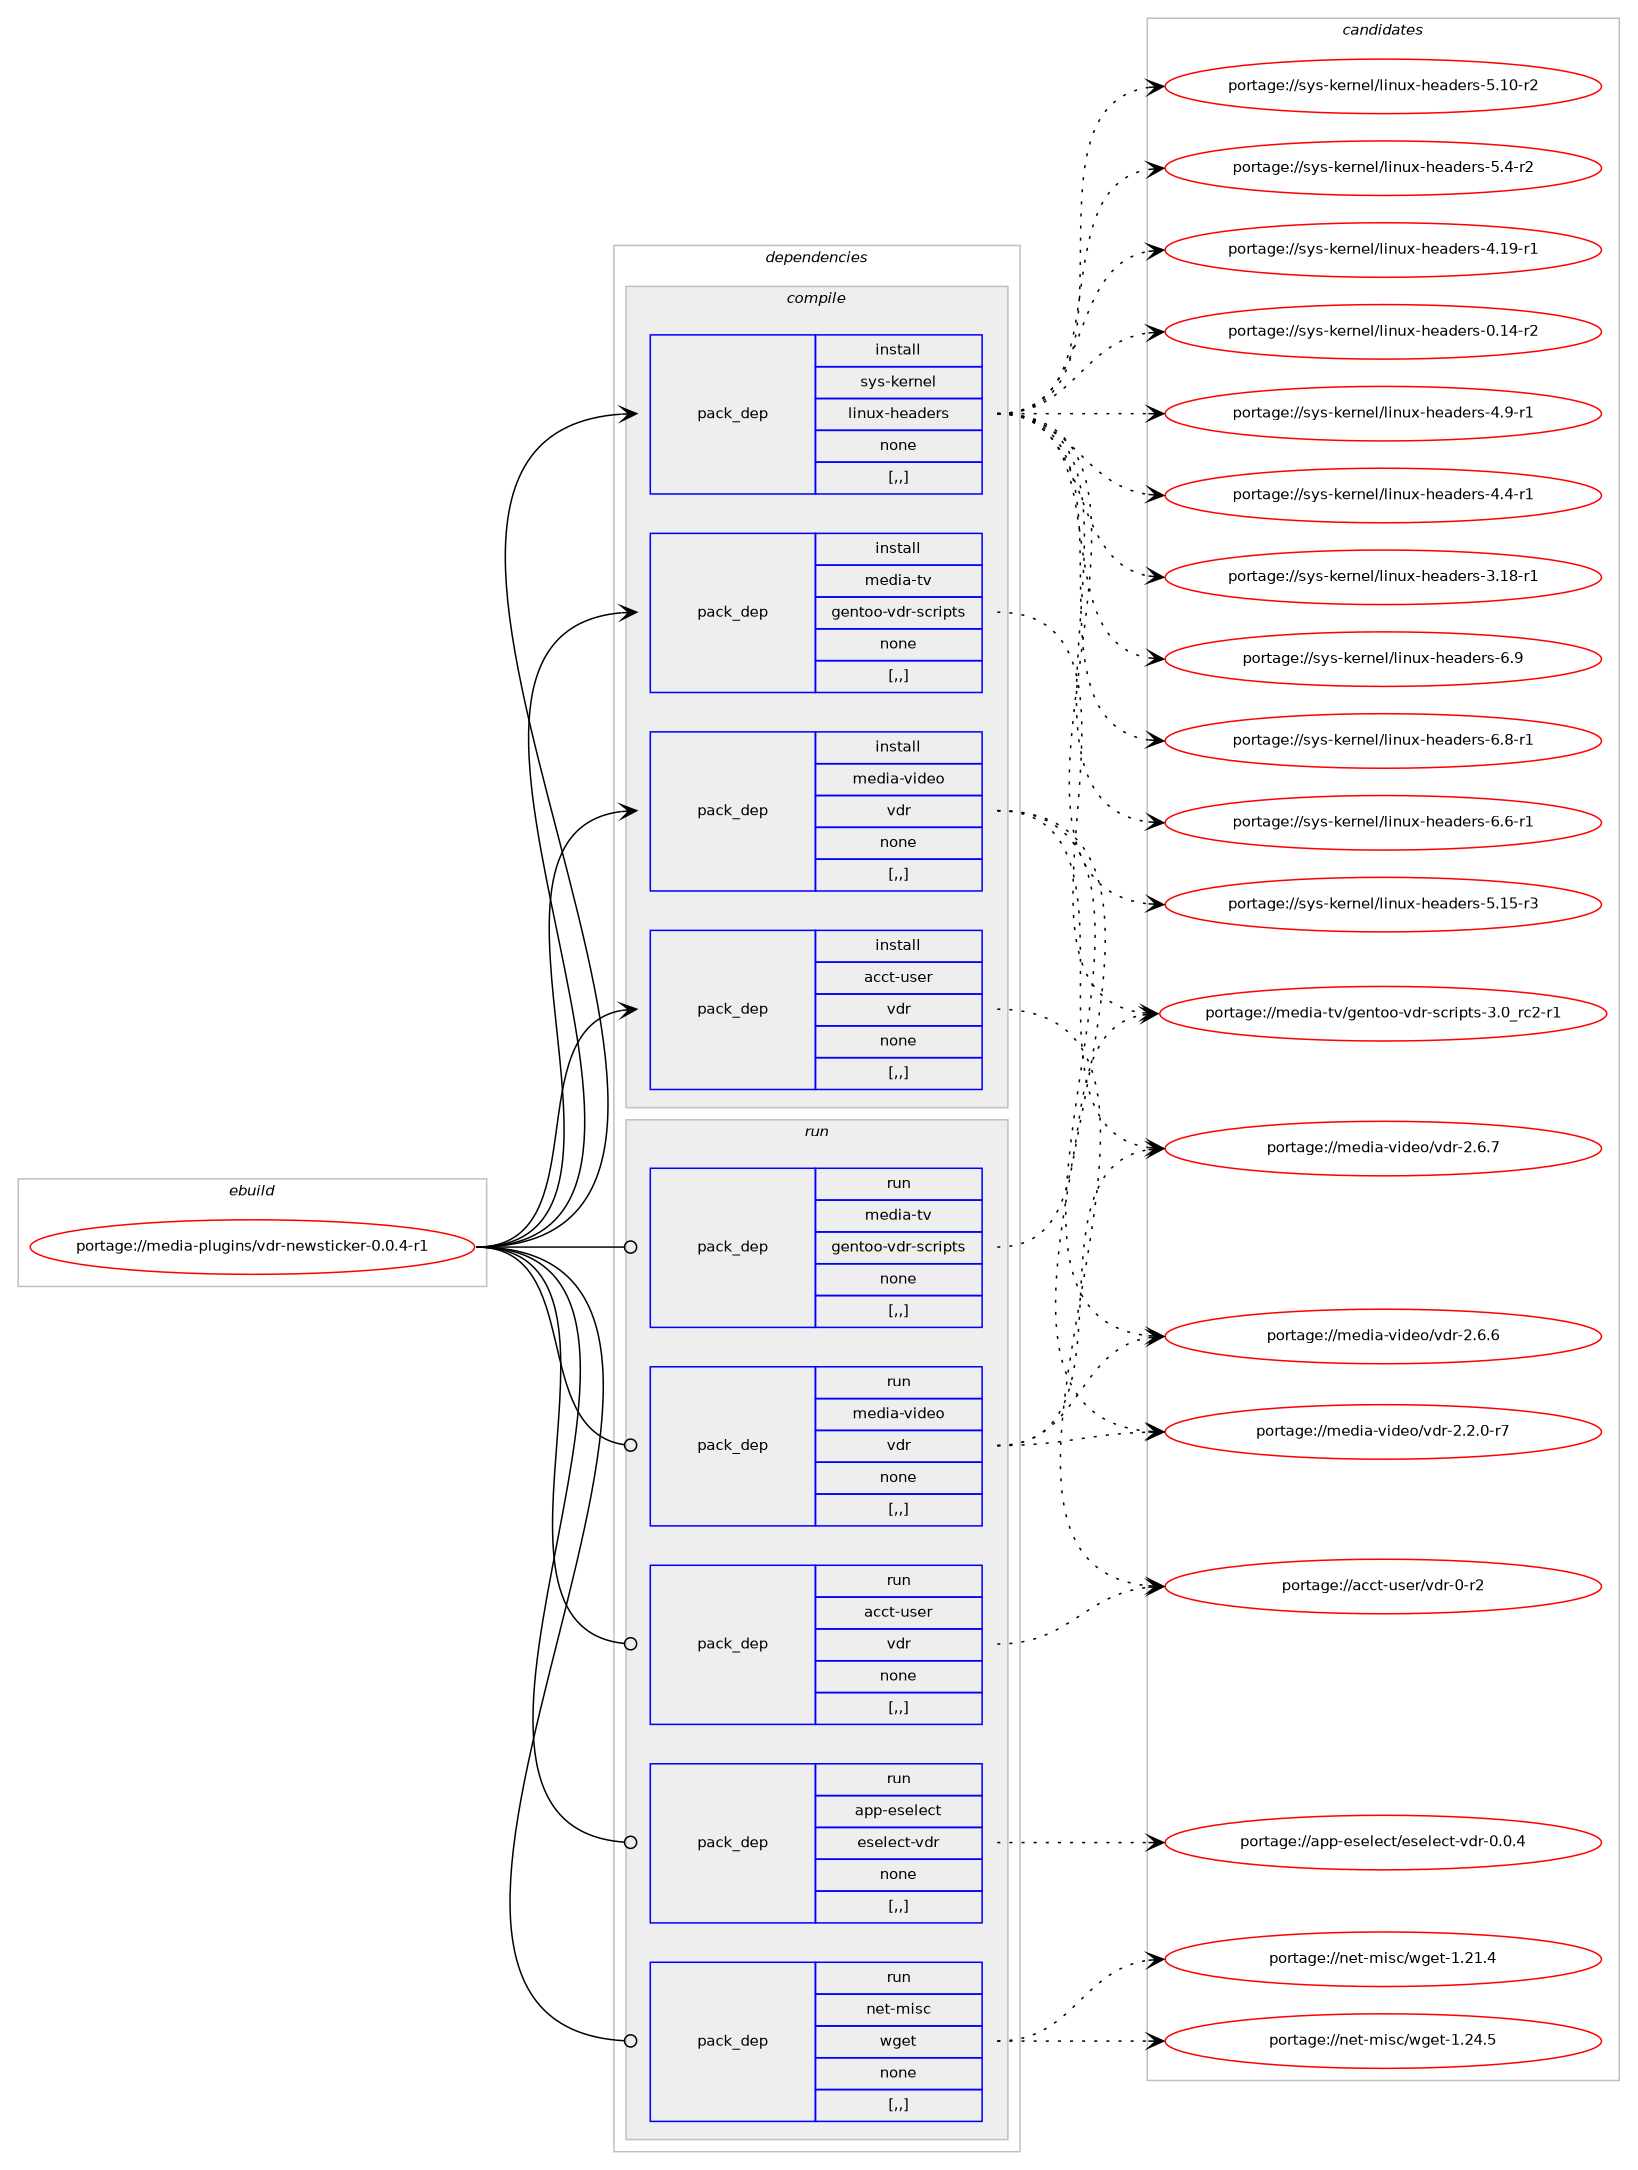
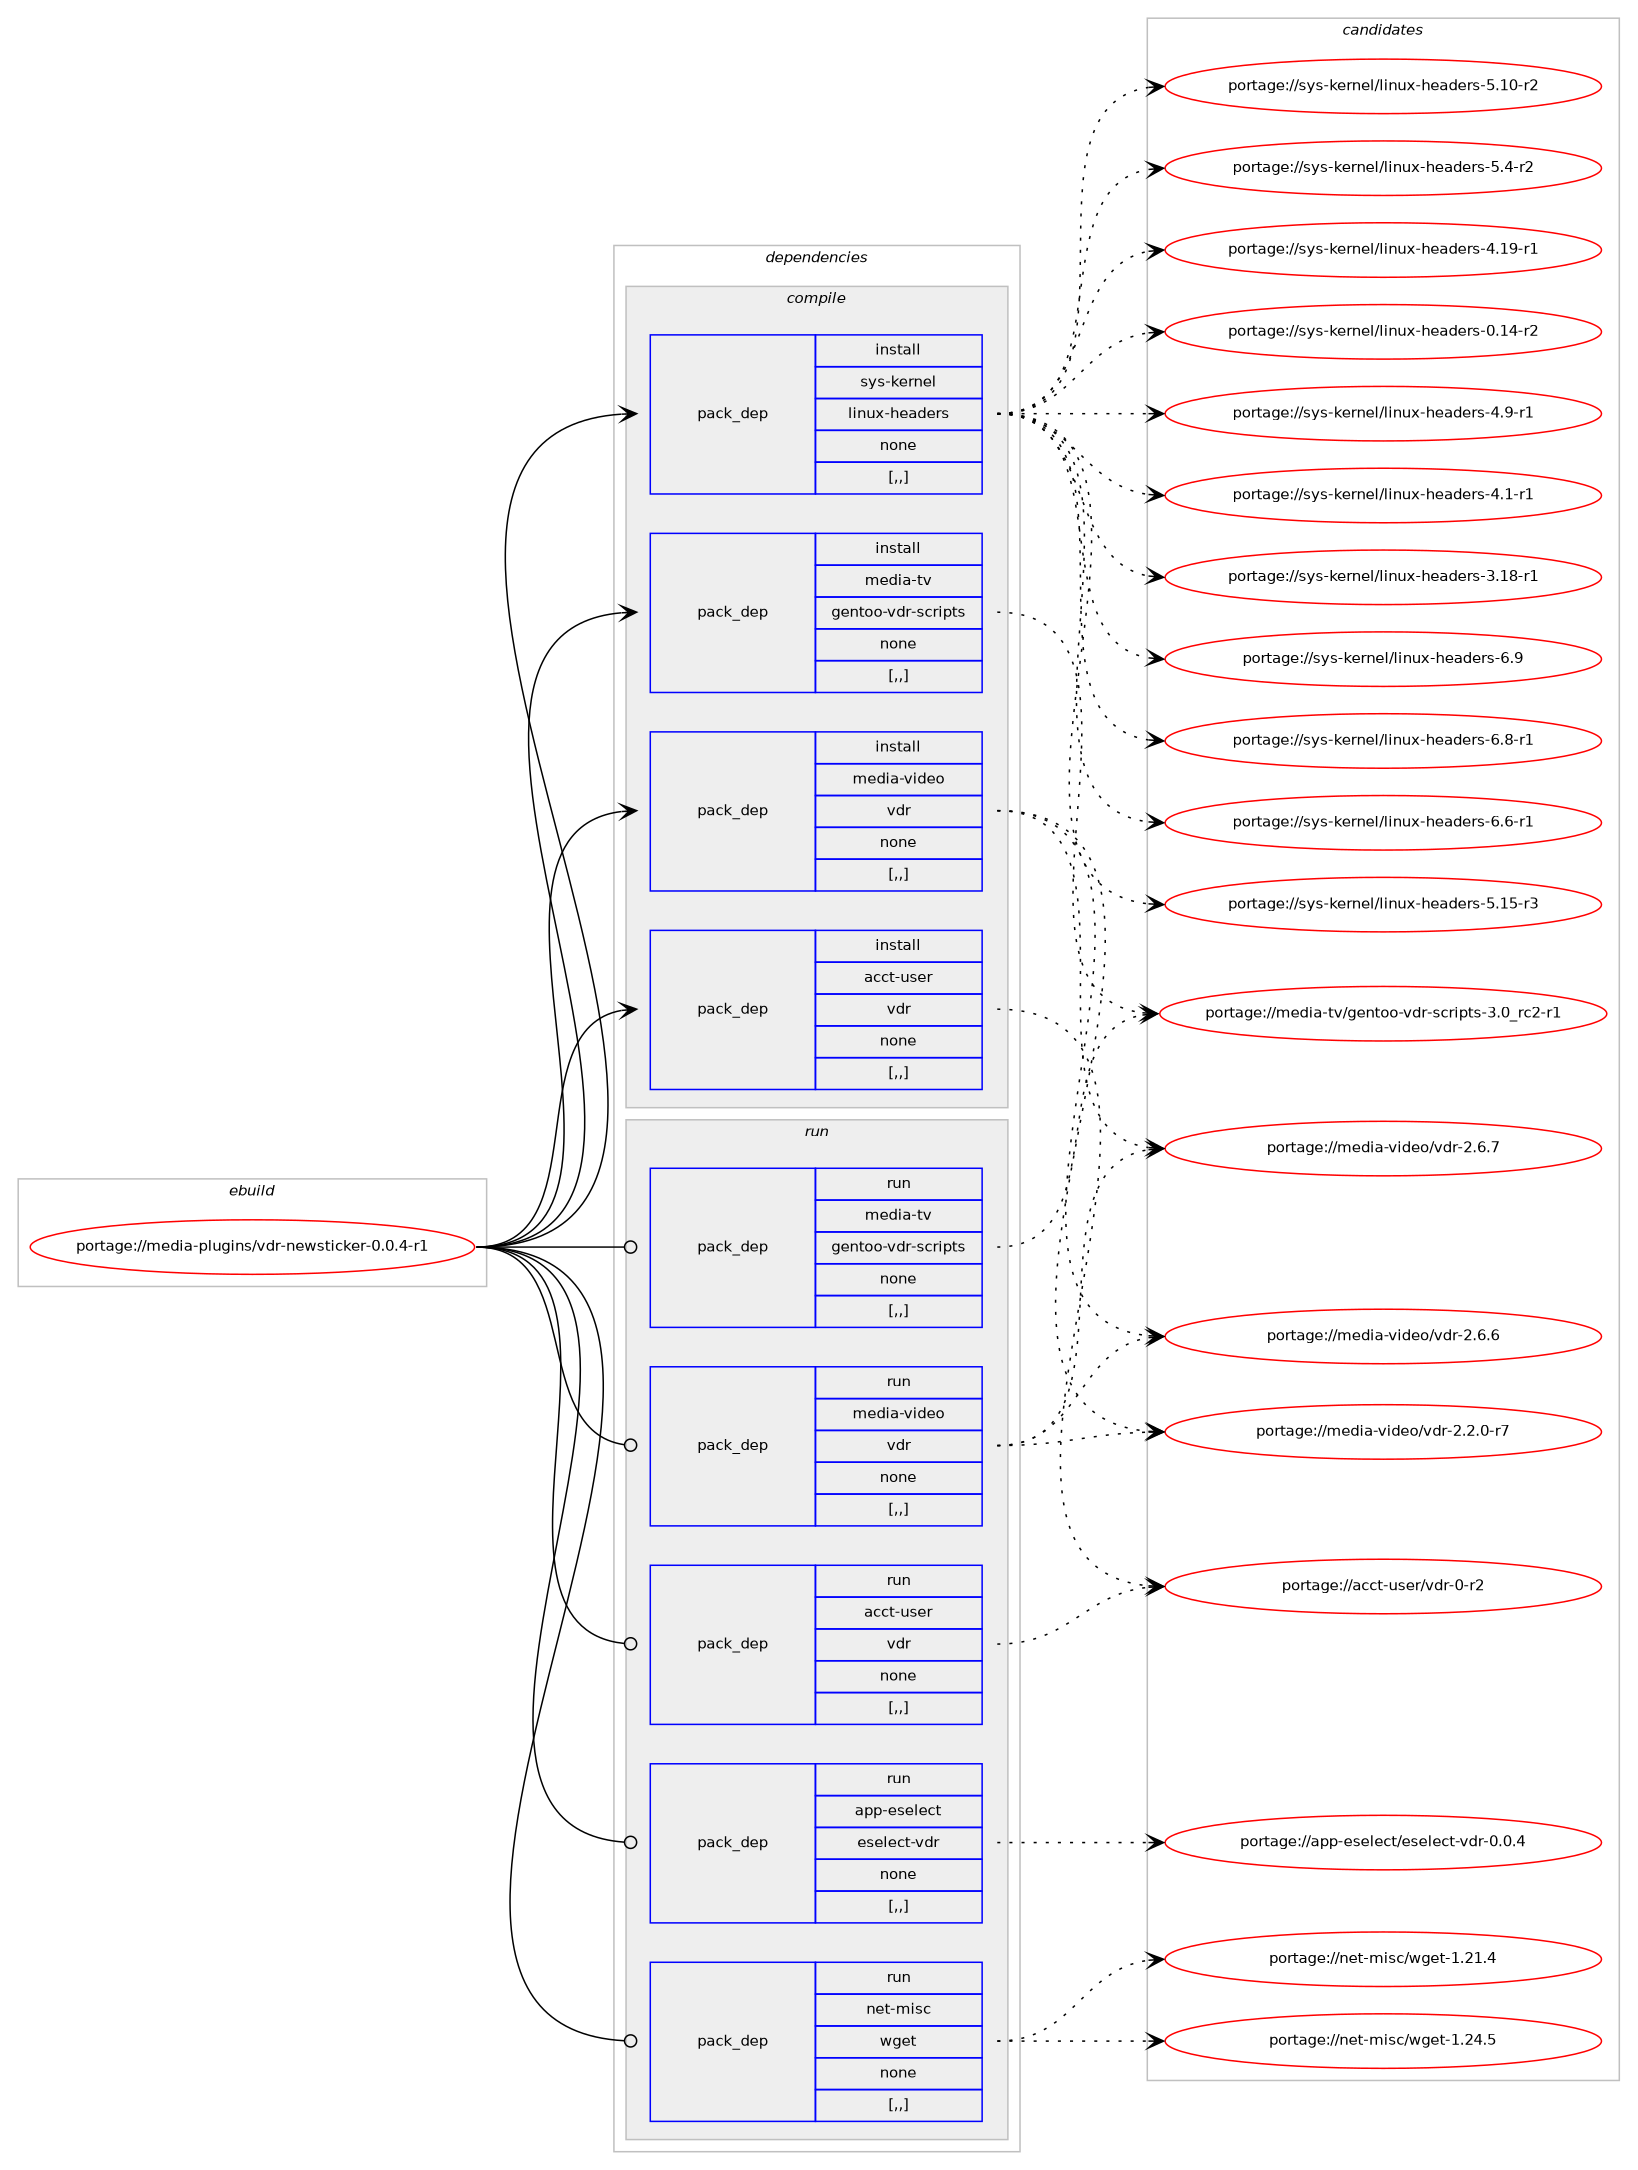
(1383, 495) -> (1383, 495)
